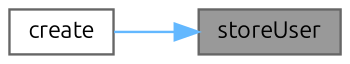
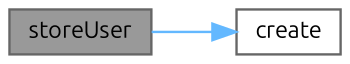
(144, 32) -> (182, 32)
